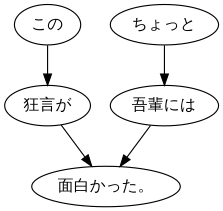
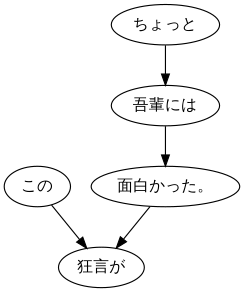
(73, 141) -> (137, 223)
